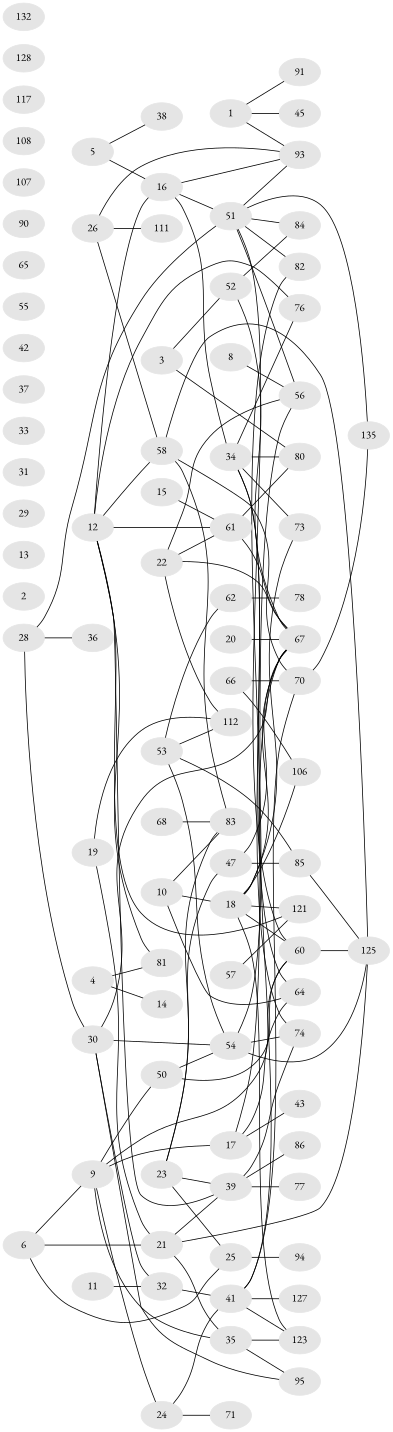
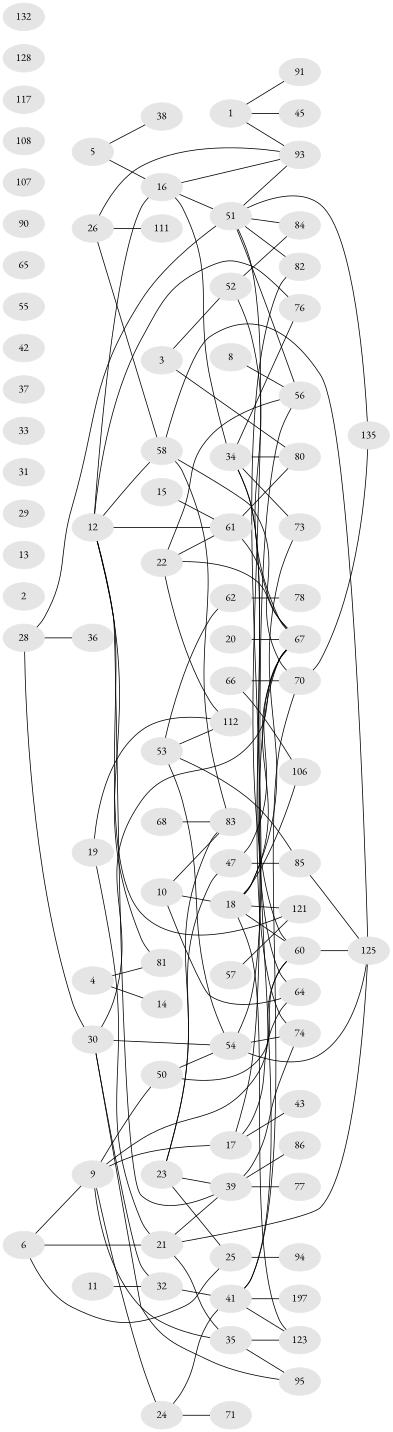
(300, 1299) -> (300, 1299)
